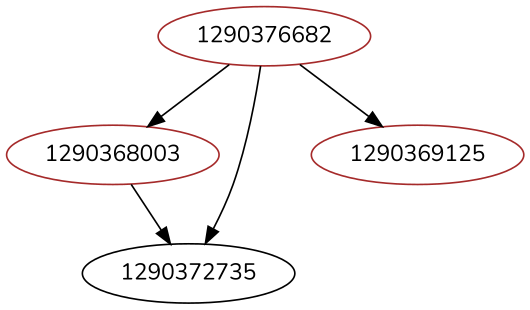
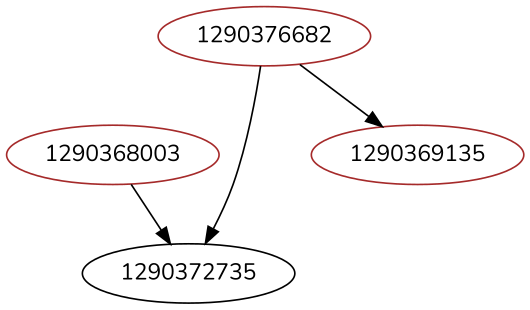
(195, 91) -> none
(418, 155) -> (418, 155)
